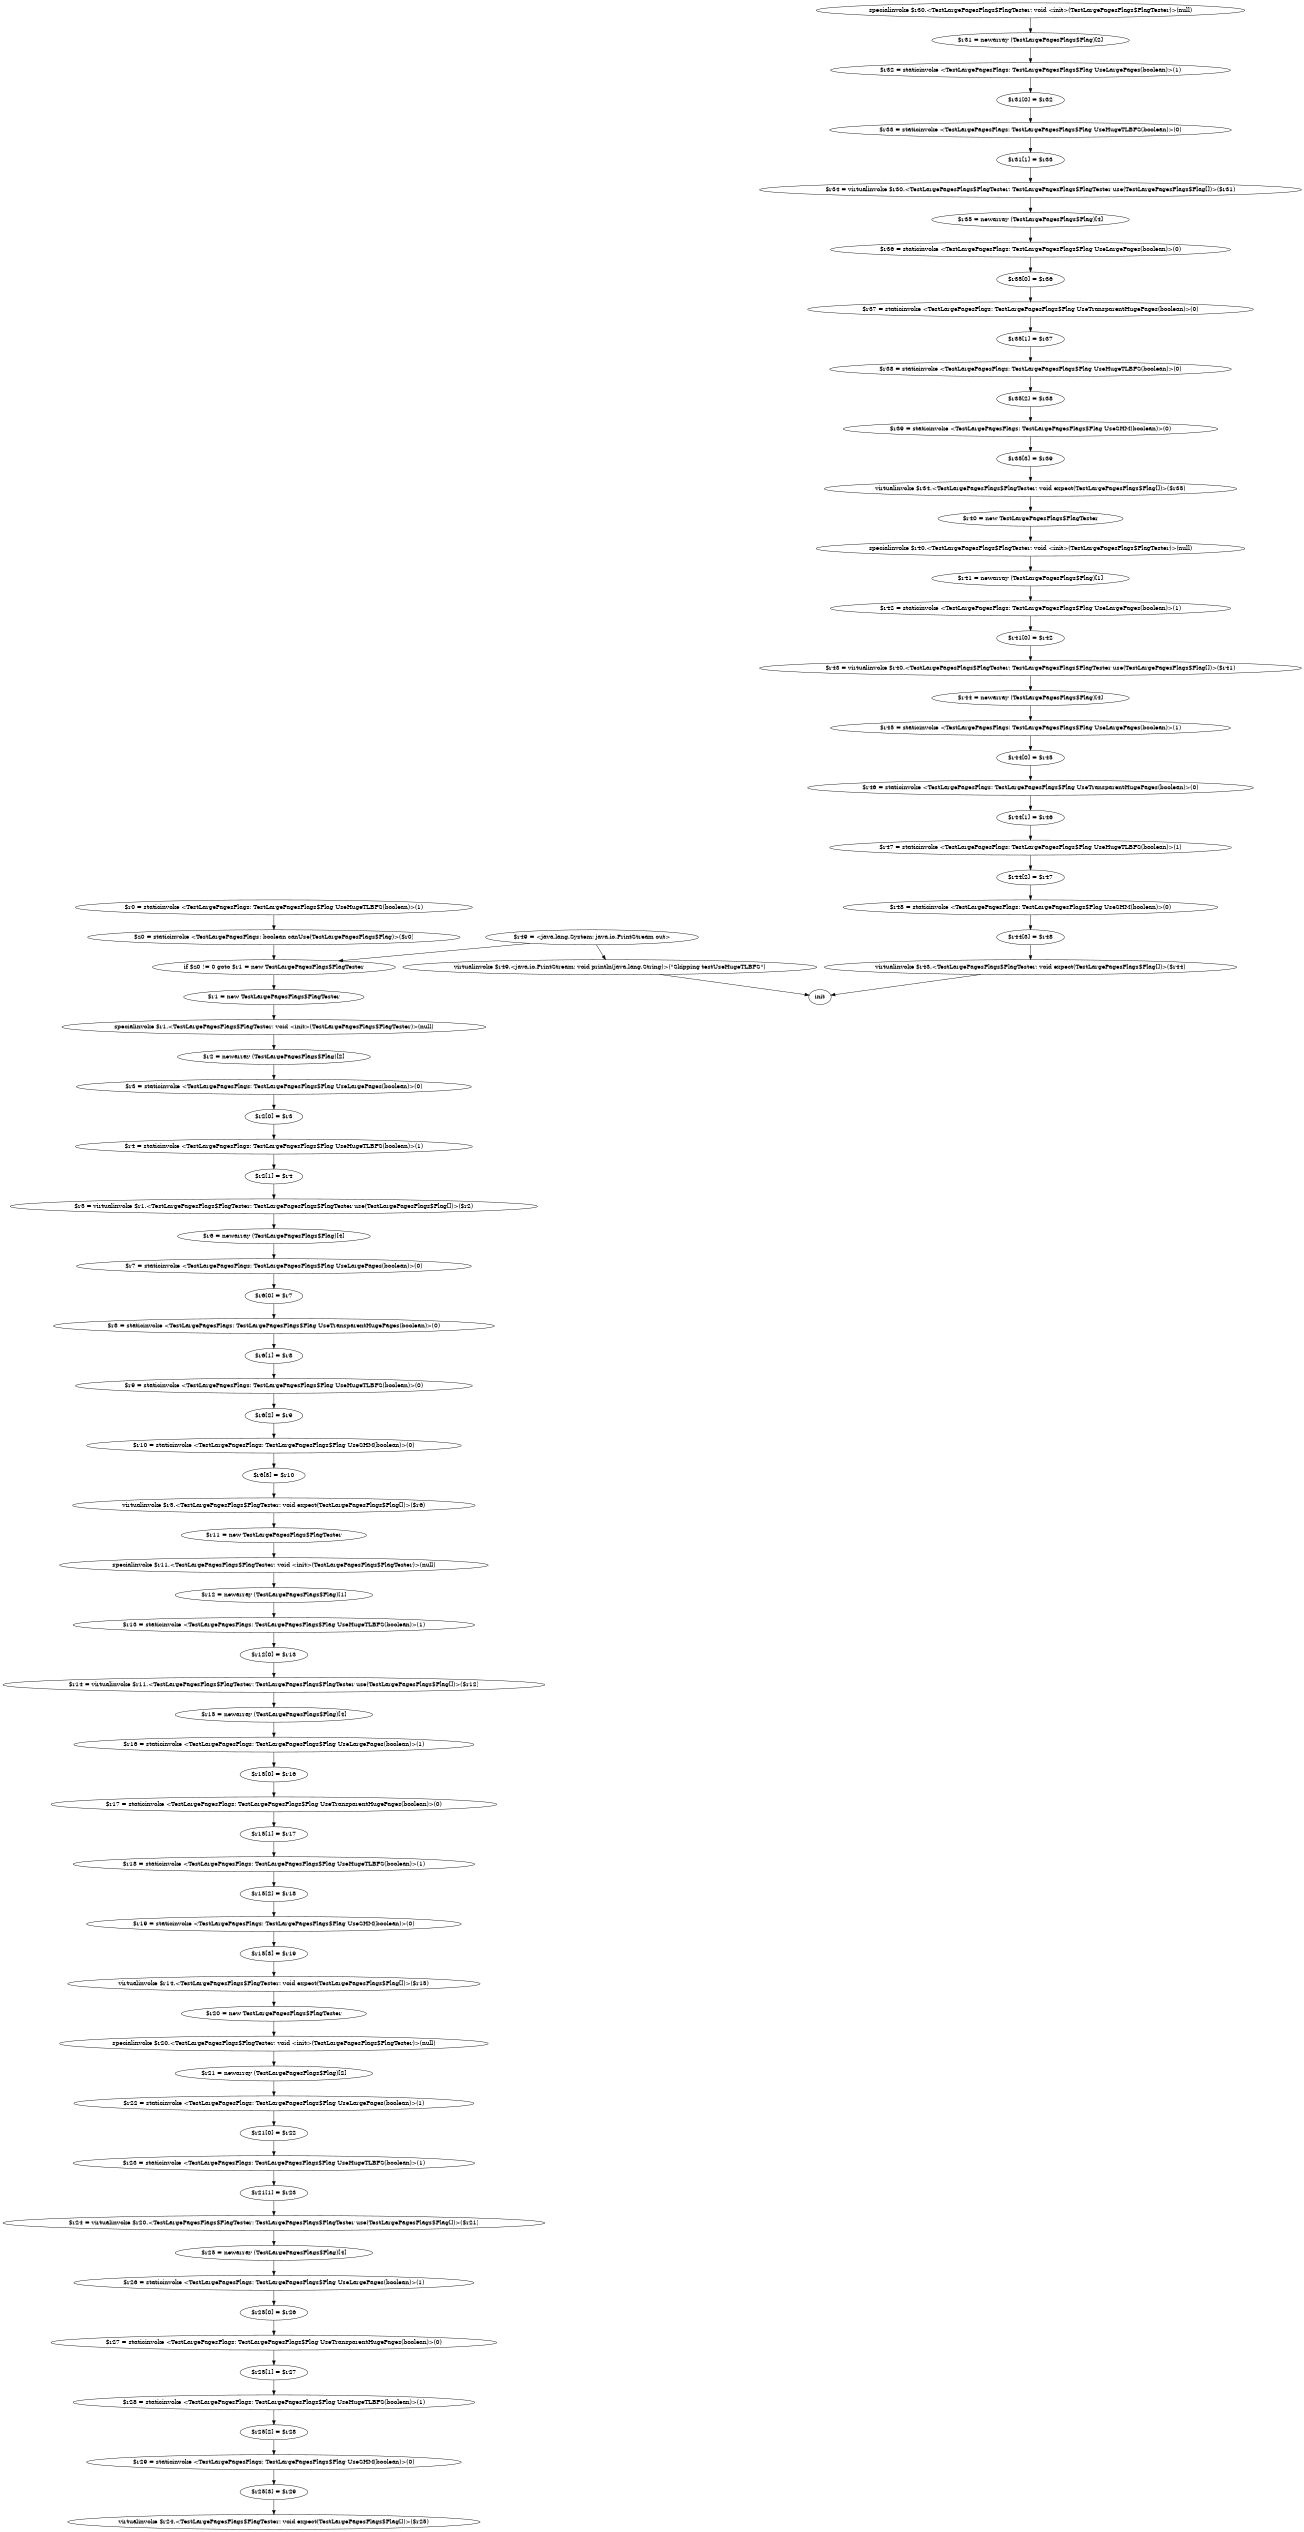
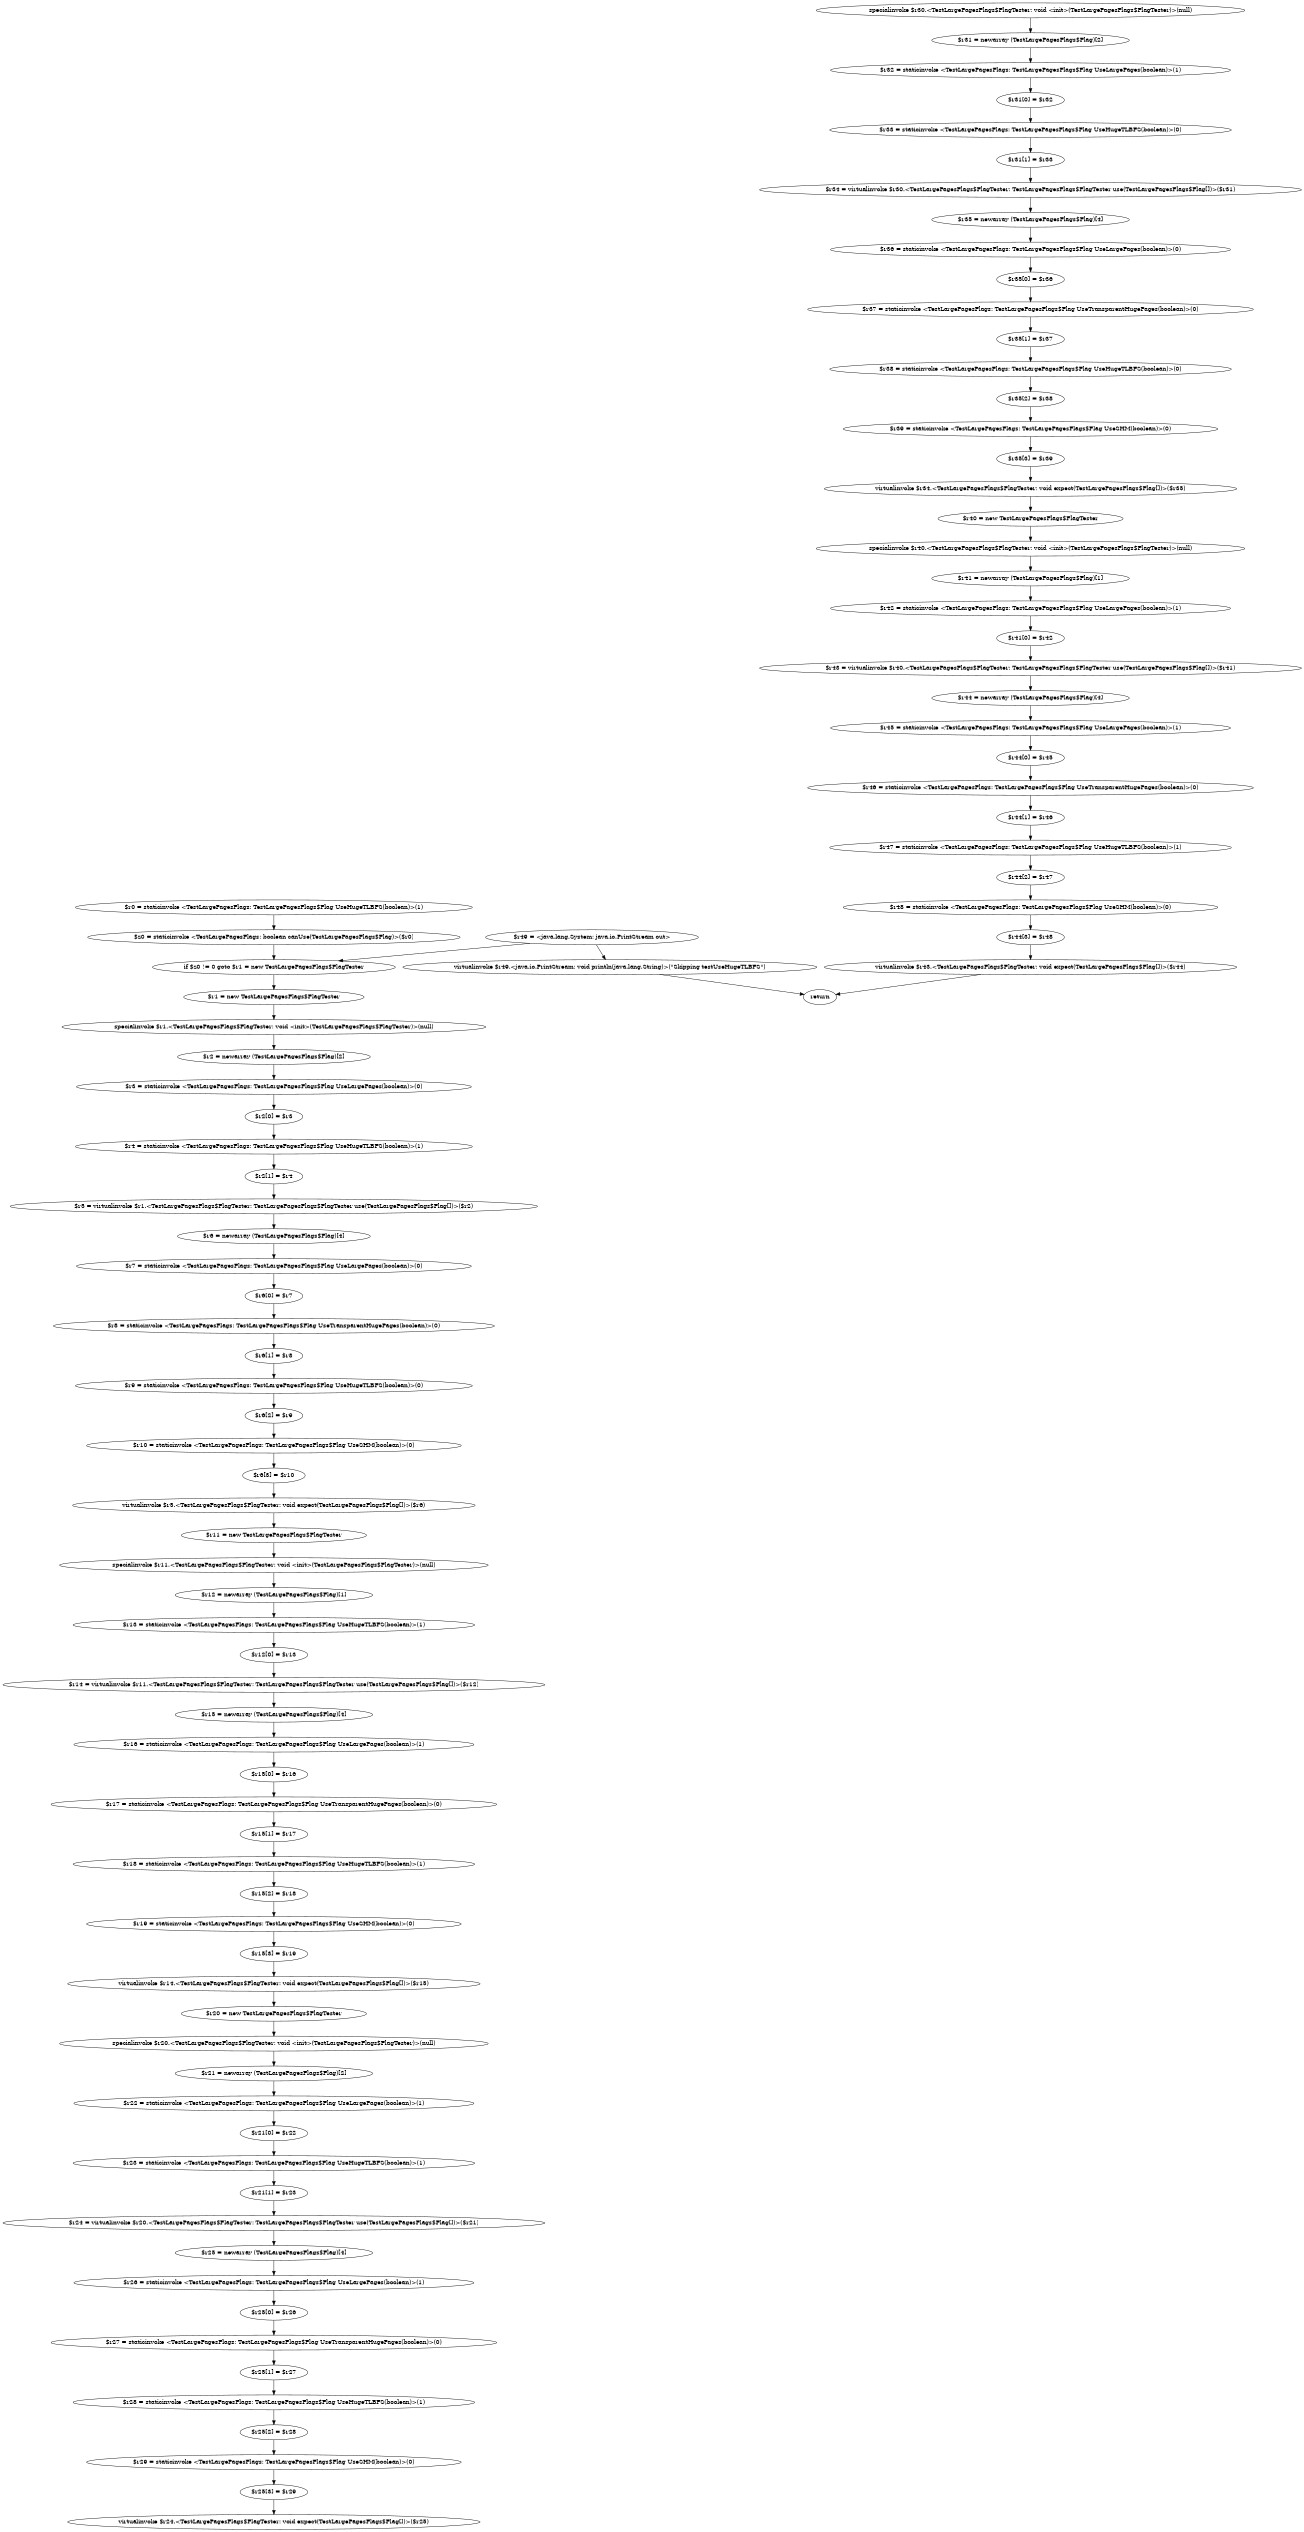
(820, 997) -> (820, 997)
